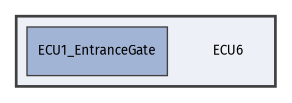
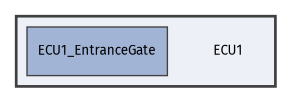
(228, 51) -> (228, 51)
